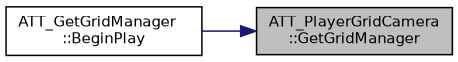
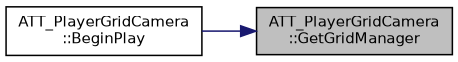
(104, 31) -> (104, 31)
